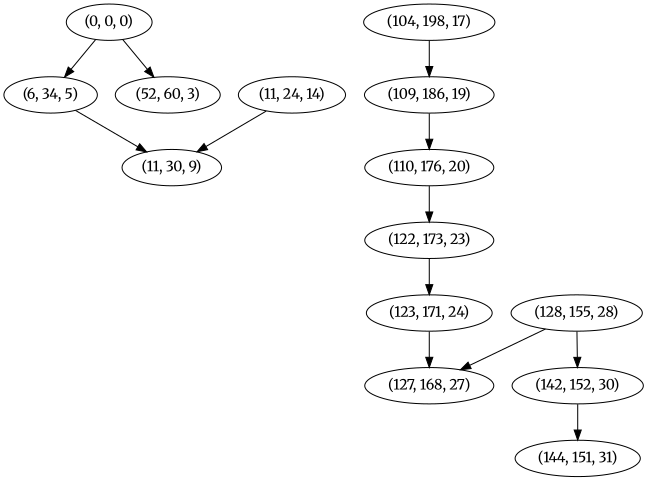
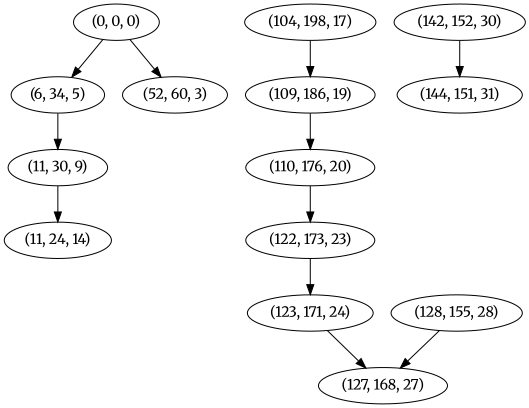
(236, 129) -> (58, 199)
(577, 344) -> none
